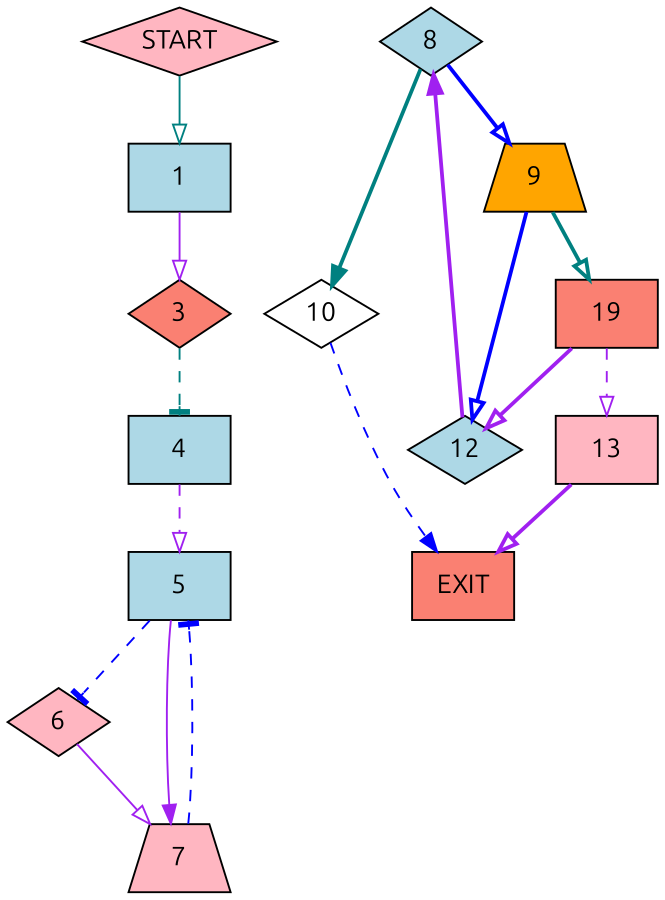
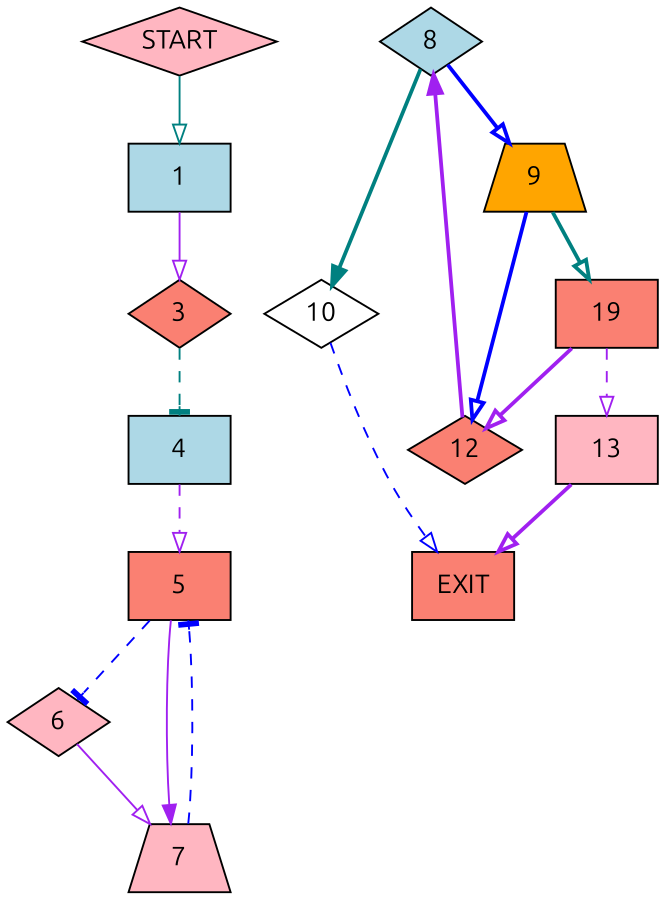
(371, 443) -> (371, 443)
(465, 450) -> (465, 450)
(180, 586) -> (180, 586)
